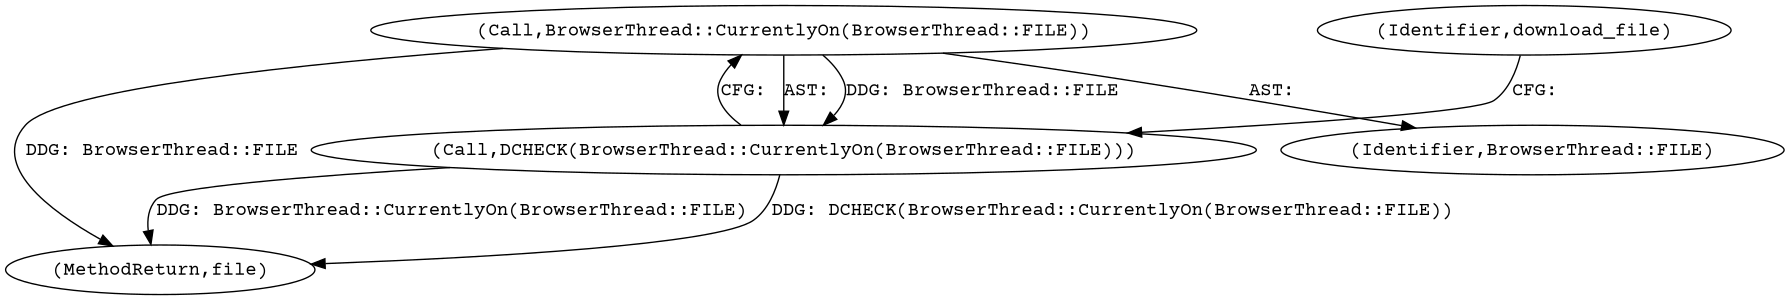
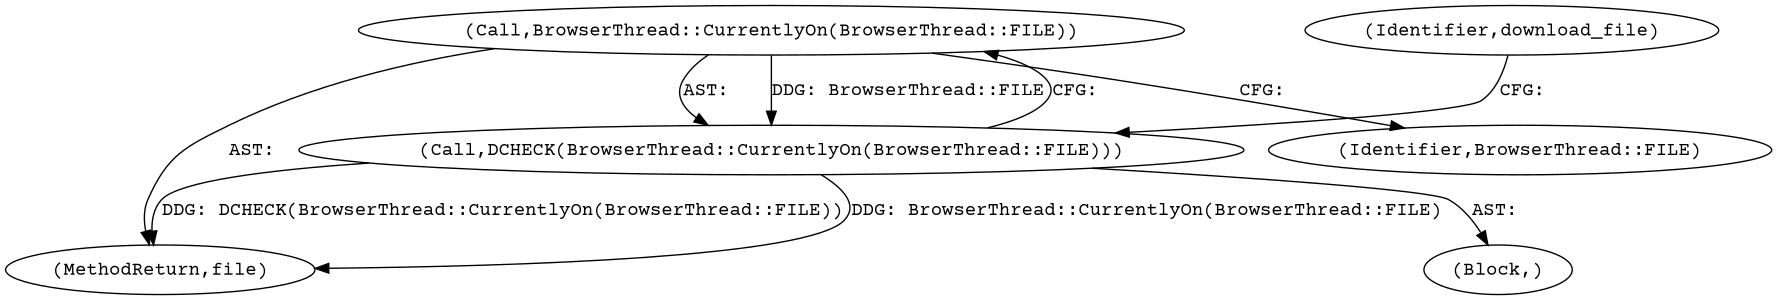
(1278, 90) -> (1268, 90)
(162, 150) -> (258, 150)
none -> (1498, 270)
